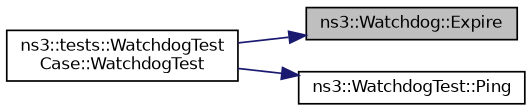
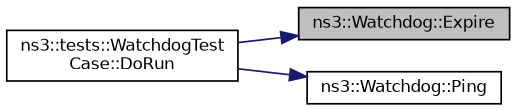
(122, 56) -> (122, 56)
(412, 88) -> (404, 88)
